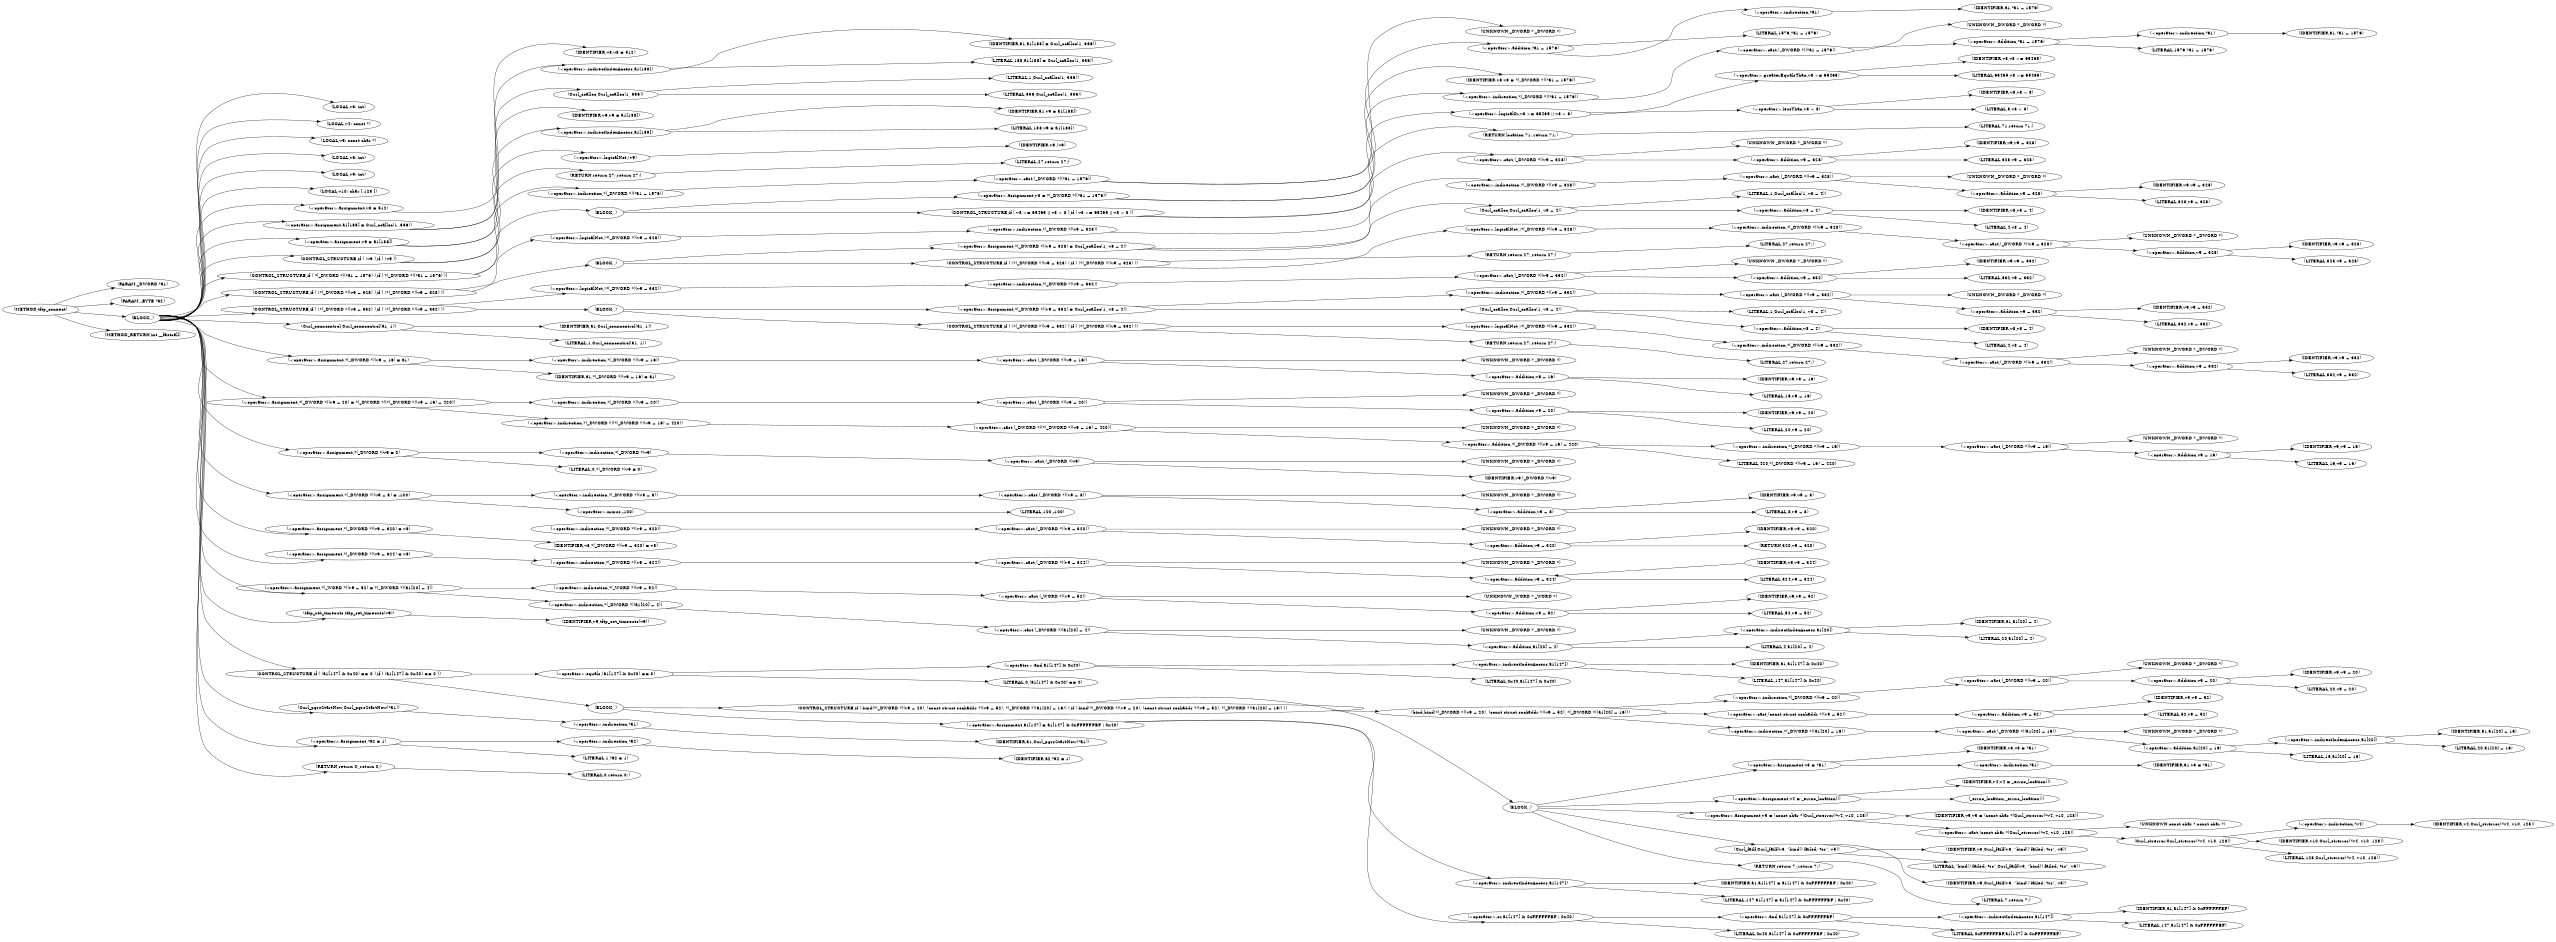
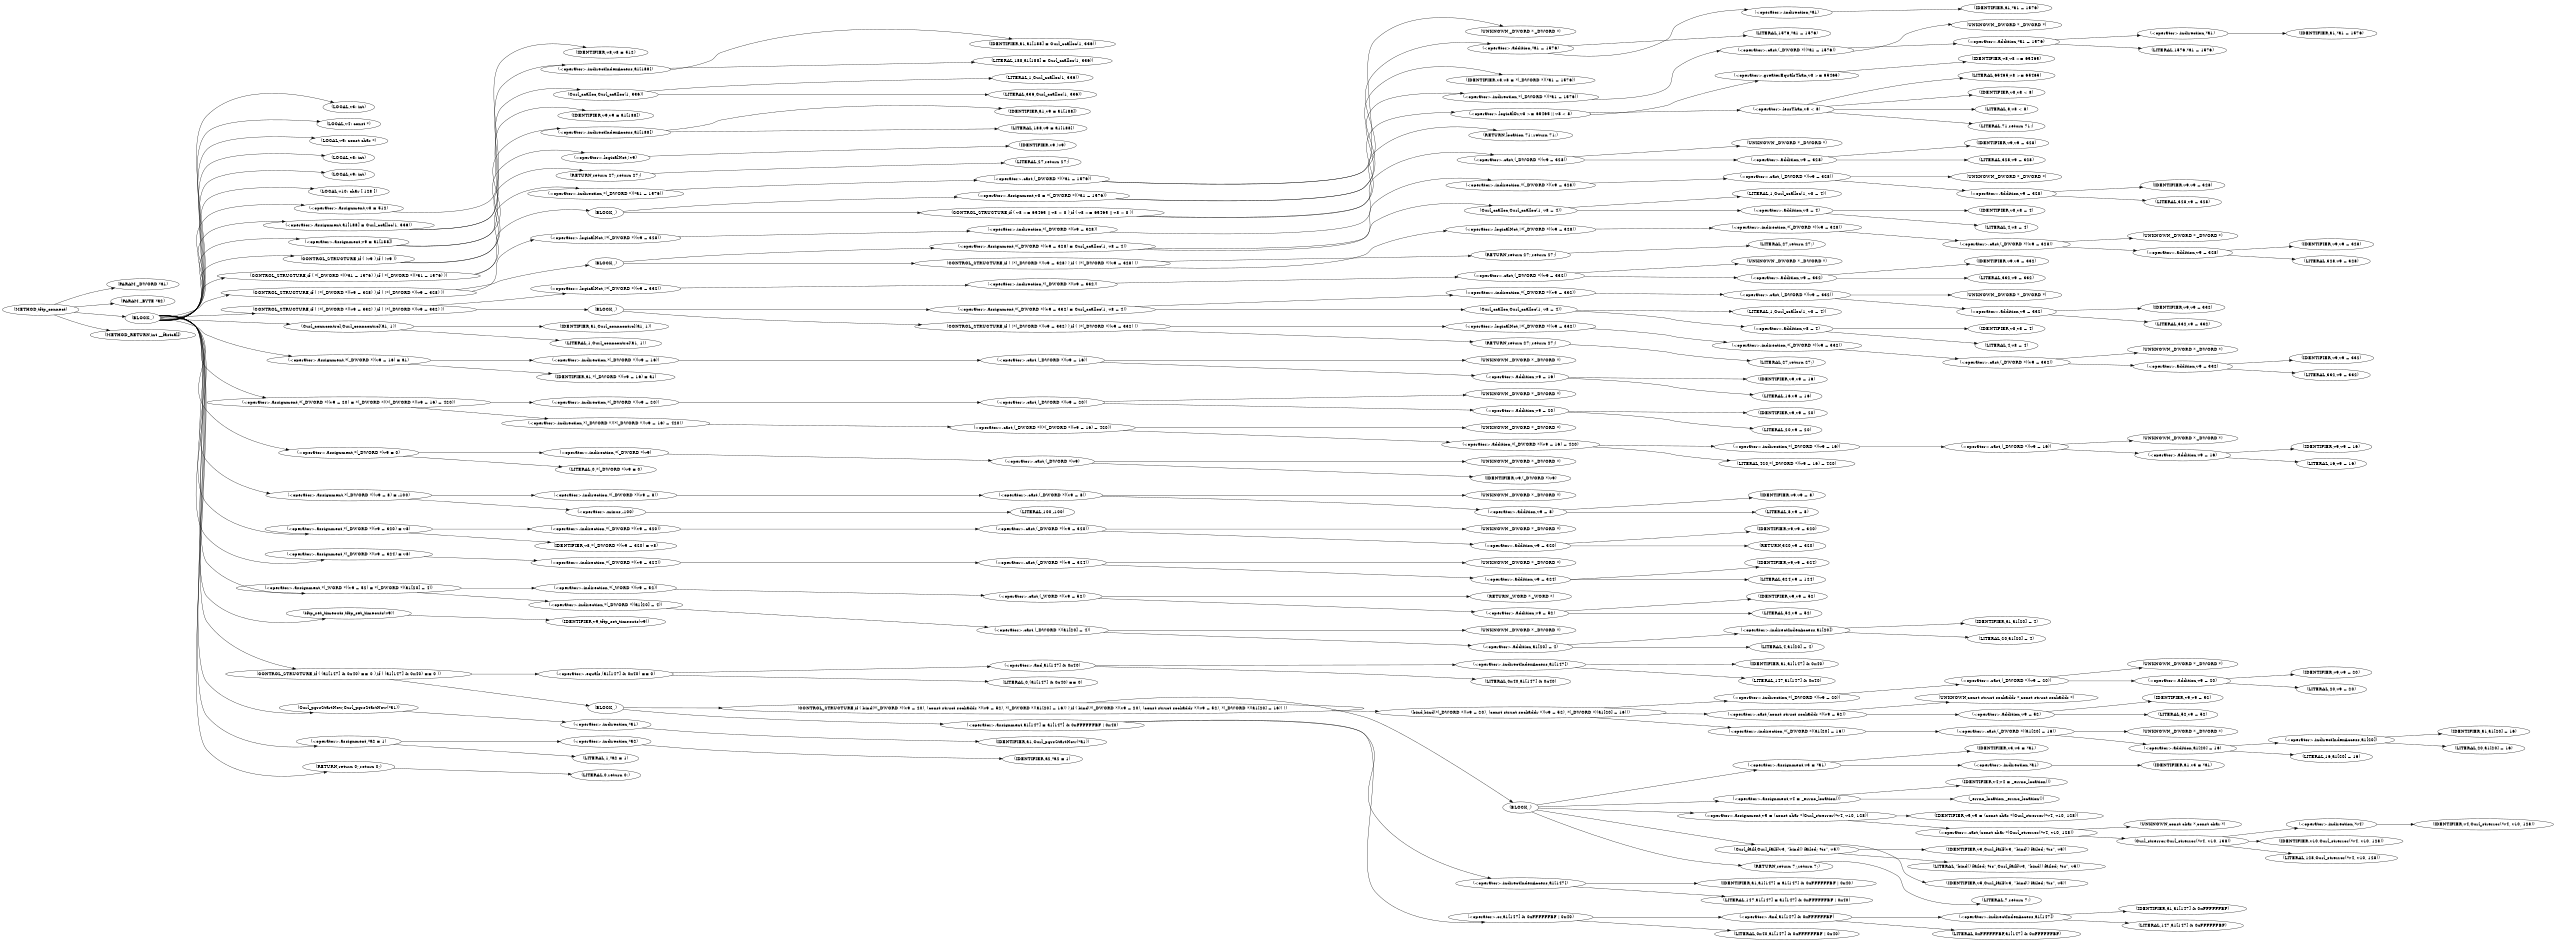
(1907, 76) -> (1883, 88)
(1768, 131) -> (1898, 118)
none -> (480, 529)
(1651, 569) -> (1663, 574)
(1787, 580) -> (1787, 580)
(1521, 597) -> (1521, 597)
none -> (2006, 698)
(2183, 841) -> (2183, 841)
